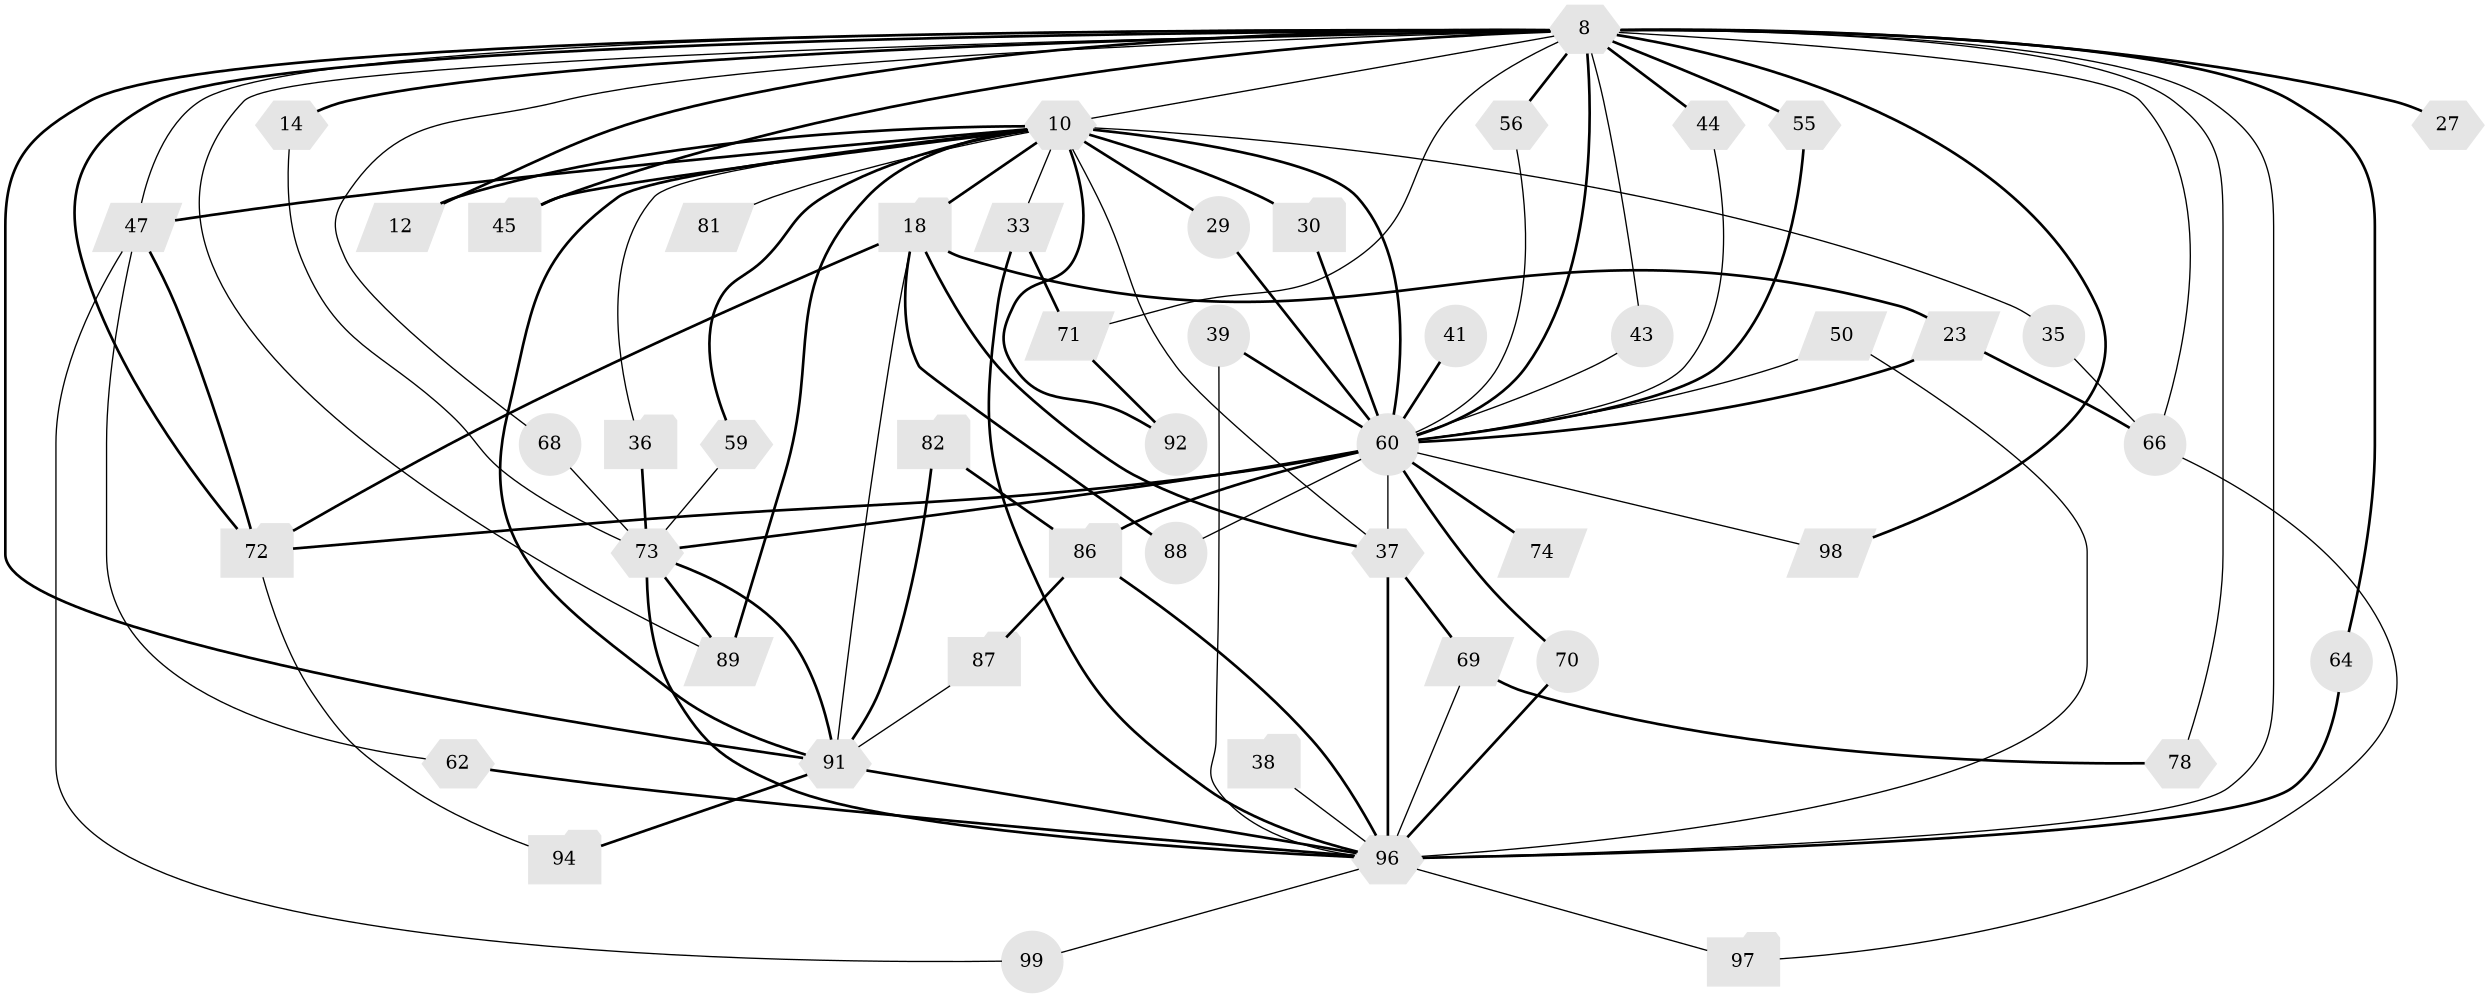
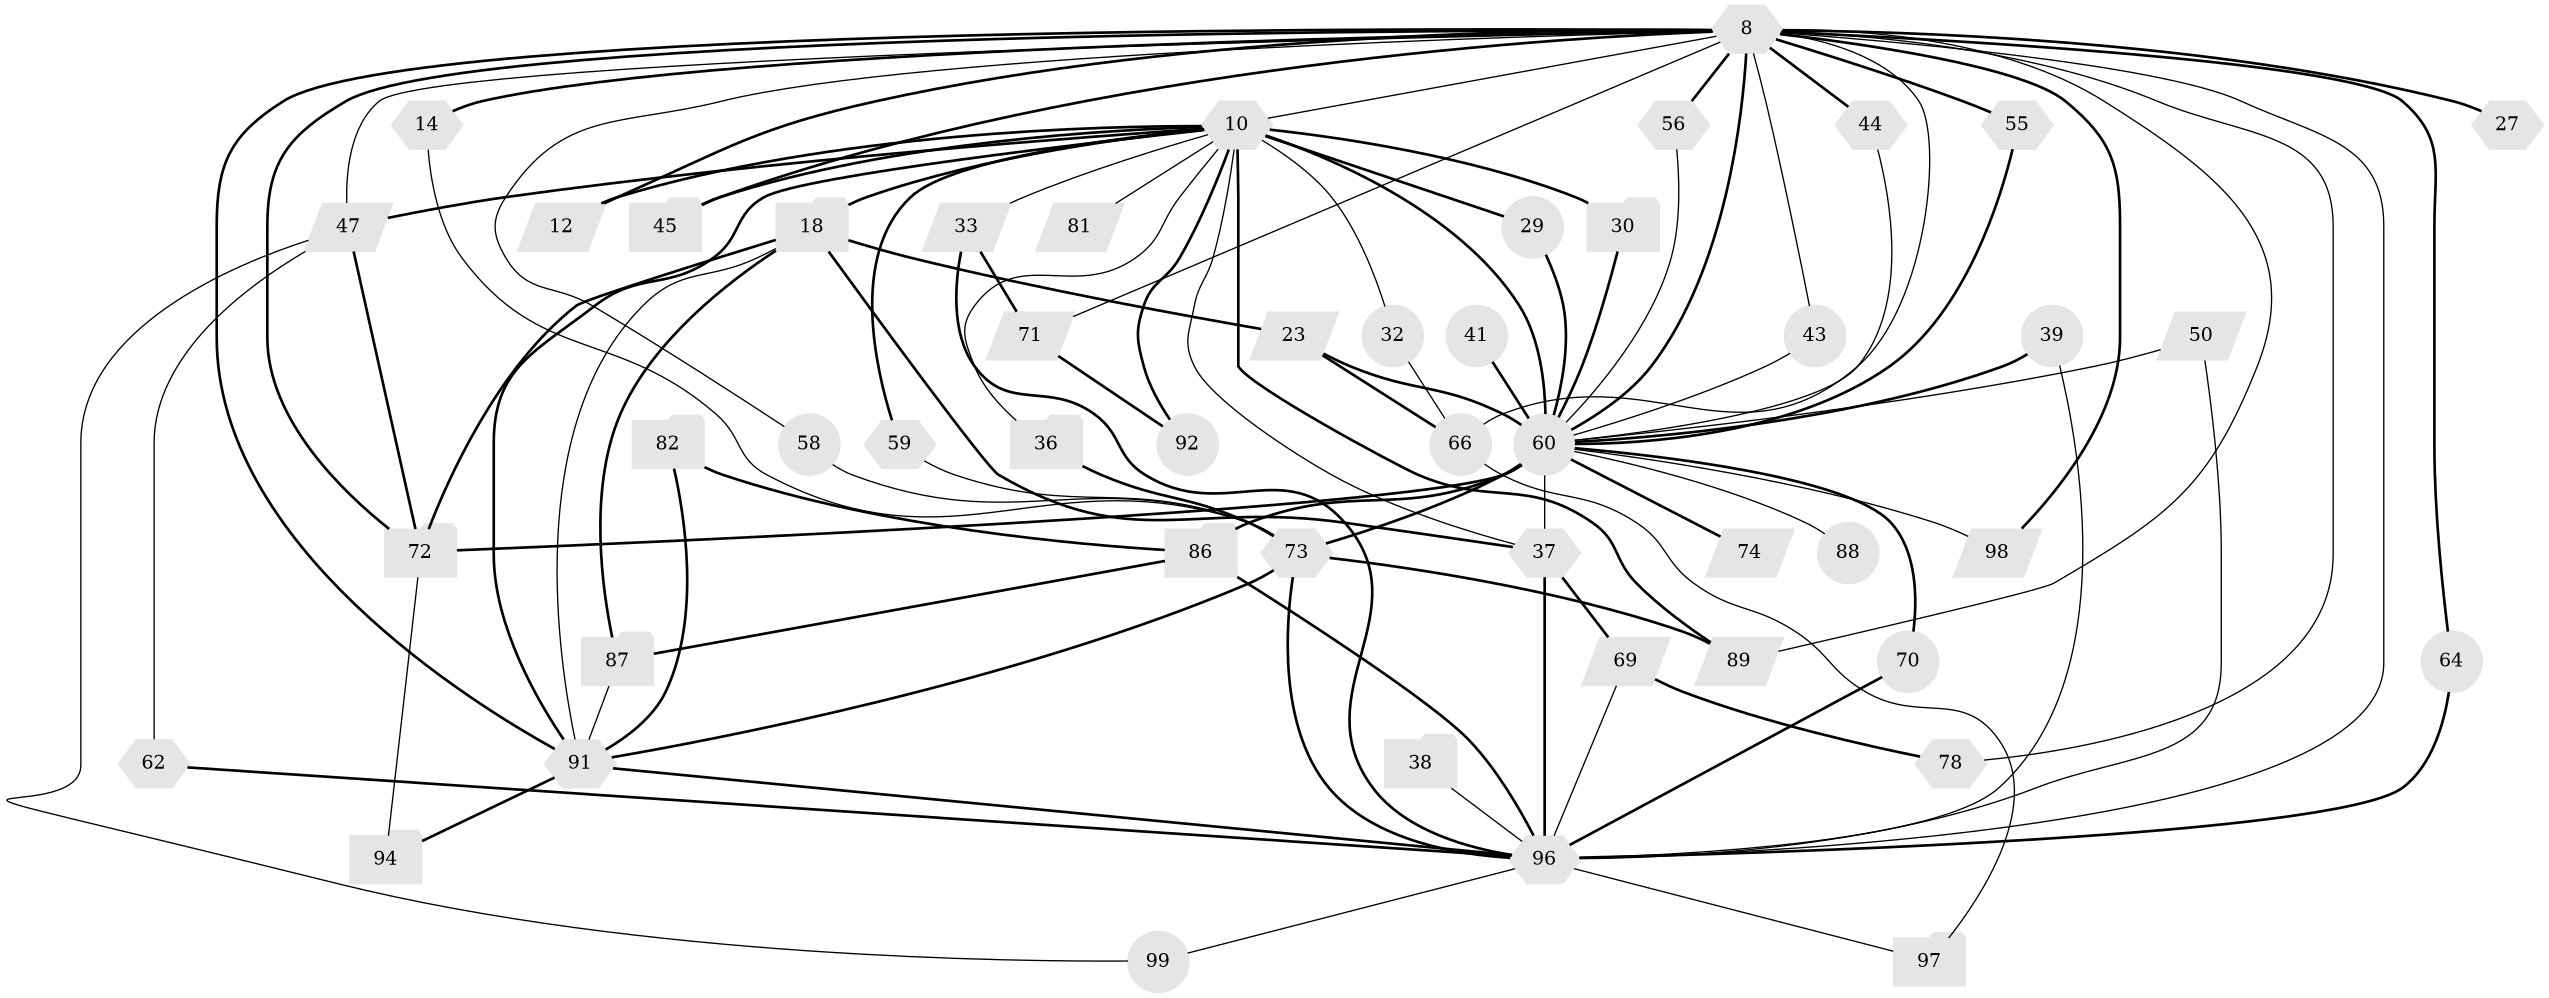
(2054, 336) -> (1393, 336)
(979, 412) -> (621, 413)
(550, 445) -> (809, 445)
